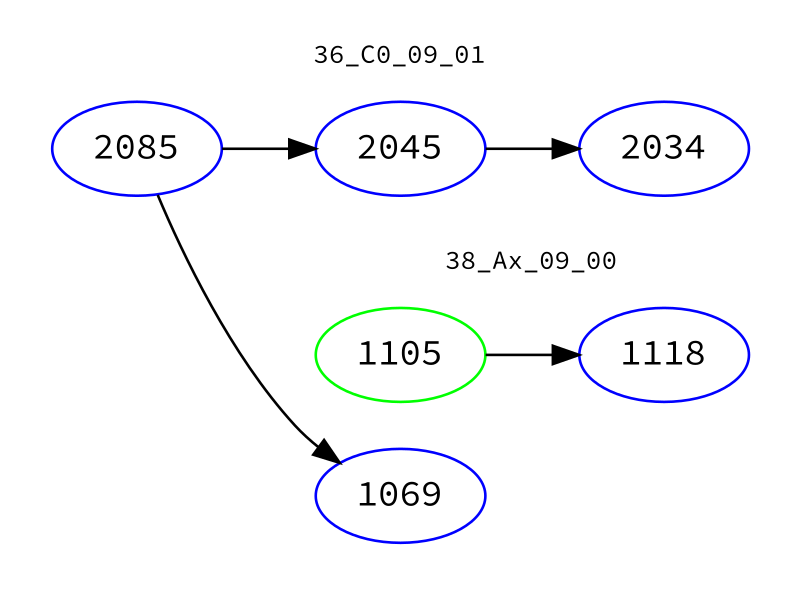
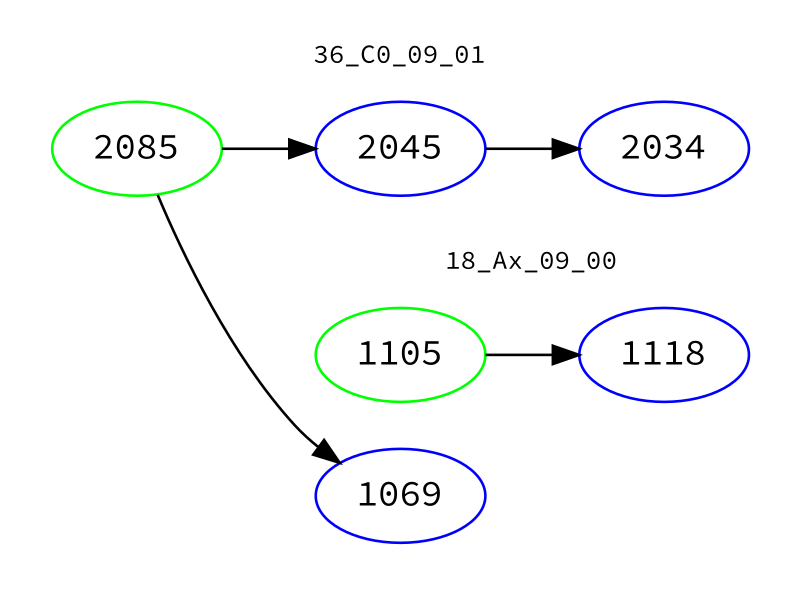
(137, 149) -> (137, 149)
(532, 262) -> (532, 262)
